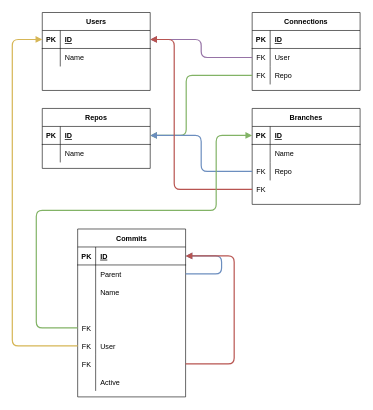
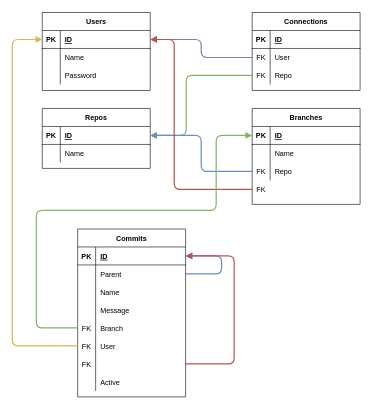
none -> (105, 75)
none -> (141, 310)
none -> (141, 328)
